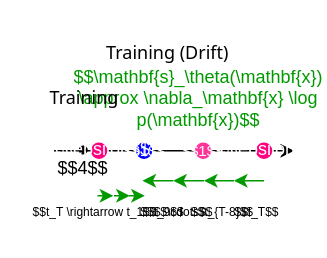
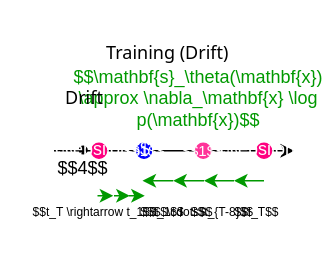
(85, 98) -> (85, 98)
(163, 211) -> (163, 211)
